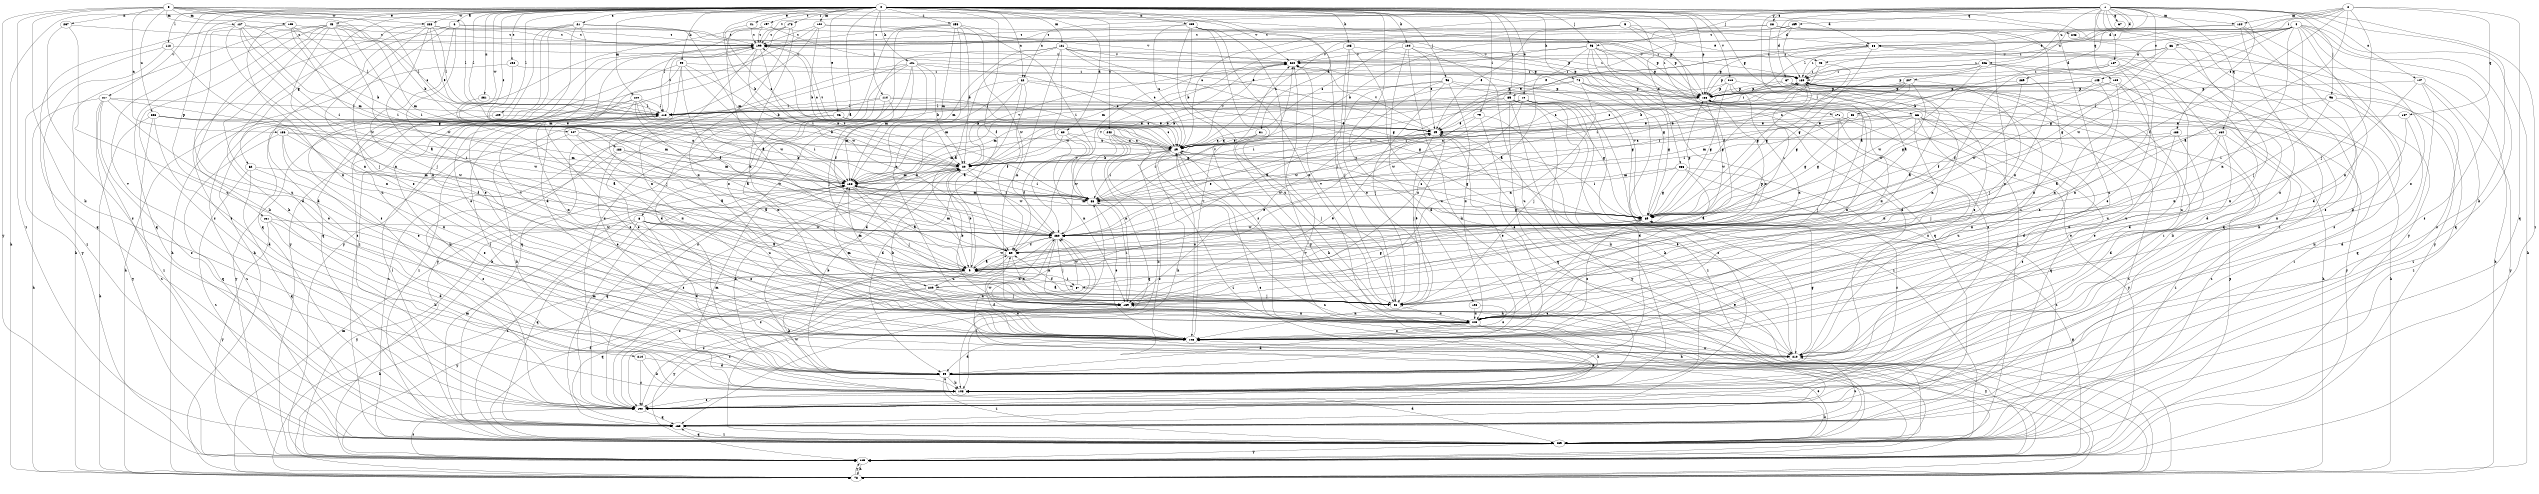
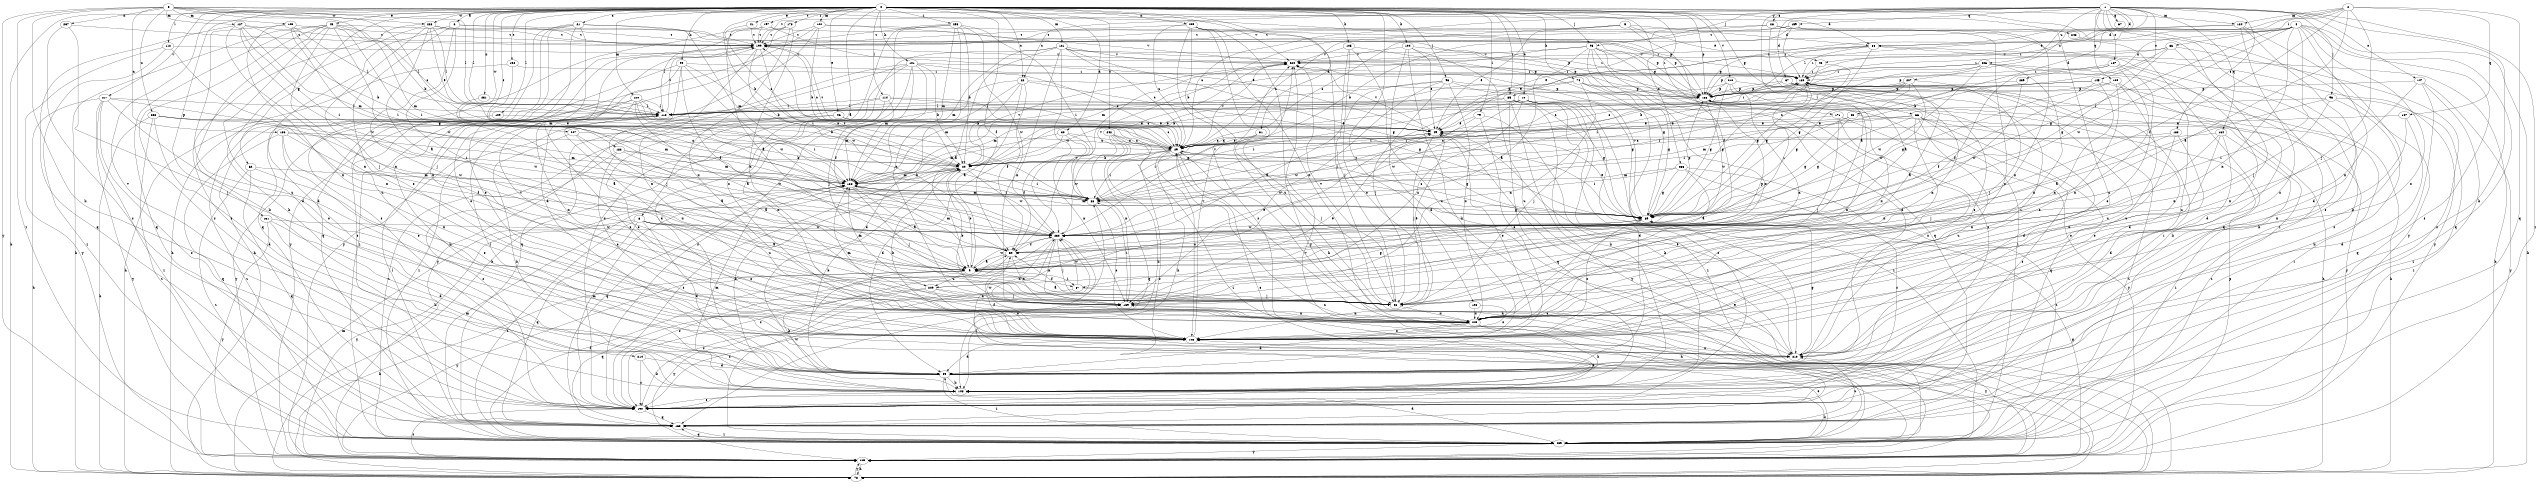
(1250, 168) -> (1558, 147)
(227, 193) -> (227, 193)
